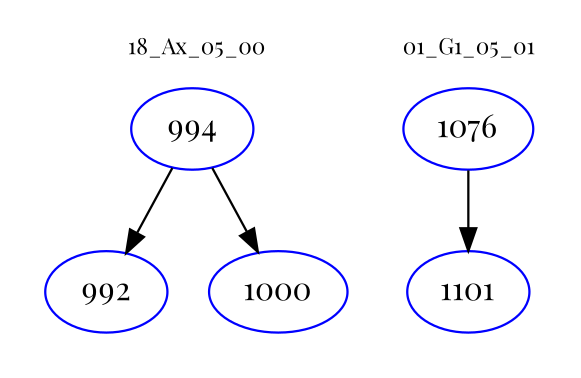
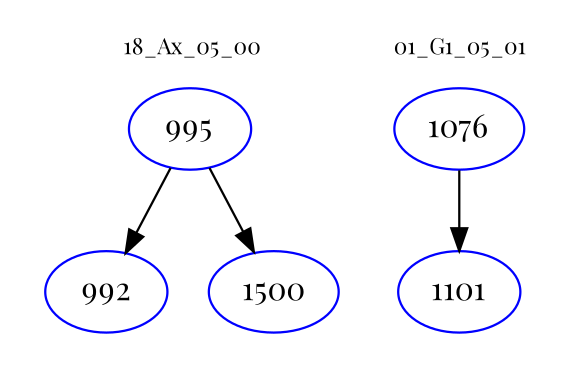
(192, 129) -> (190, 129)
(278, 292) -> (274, 292)
